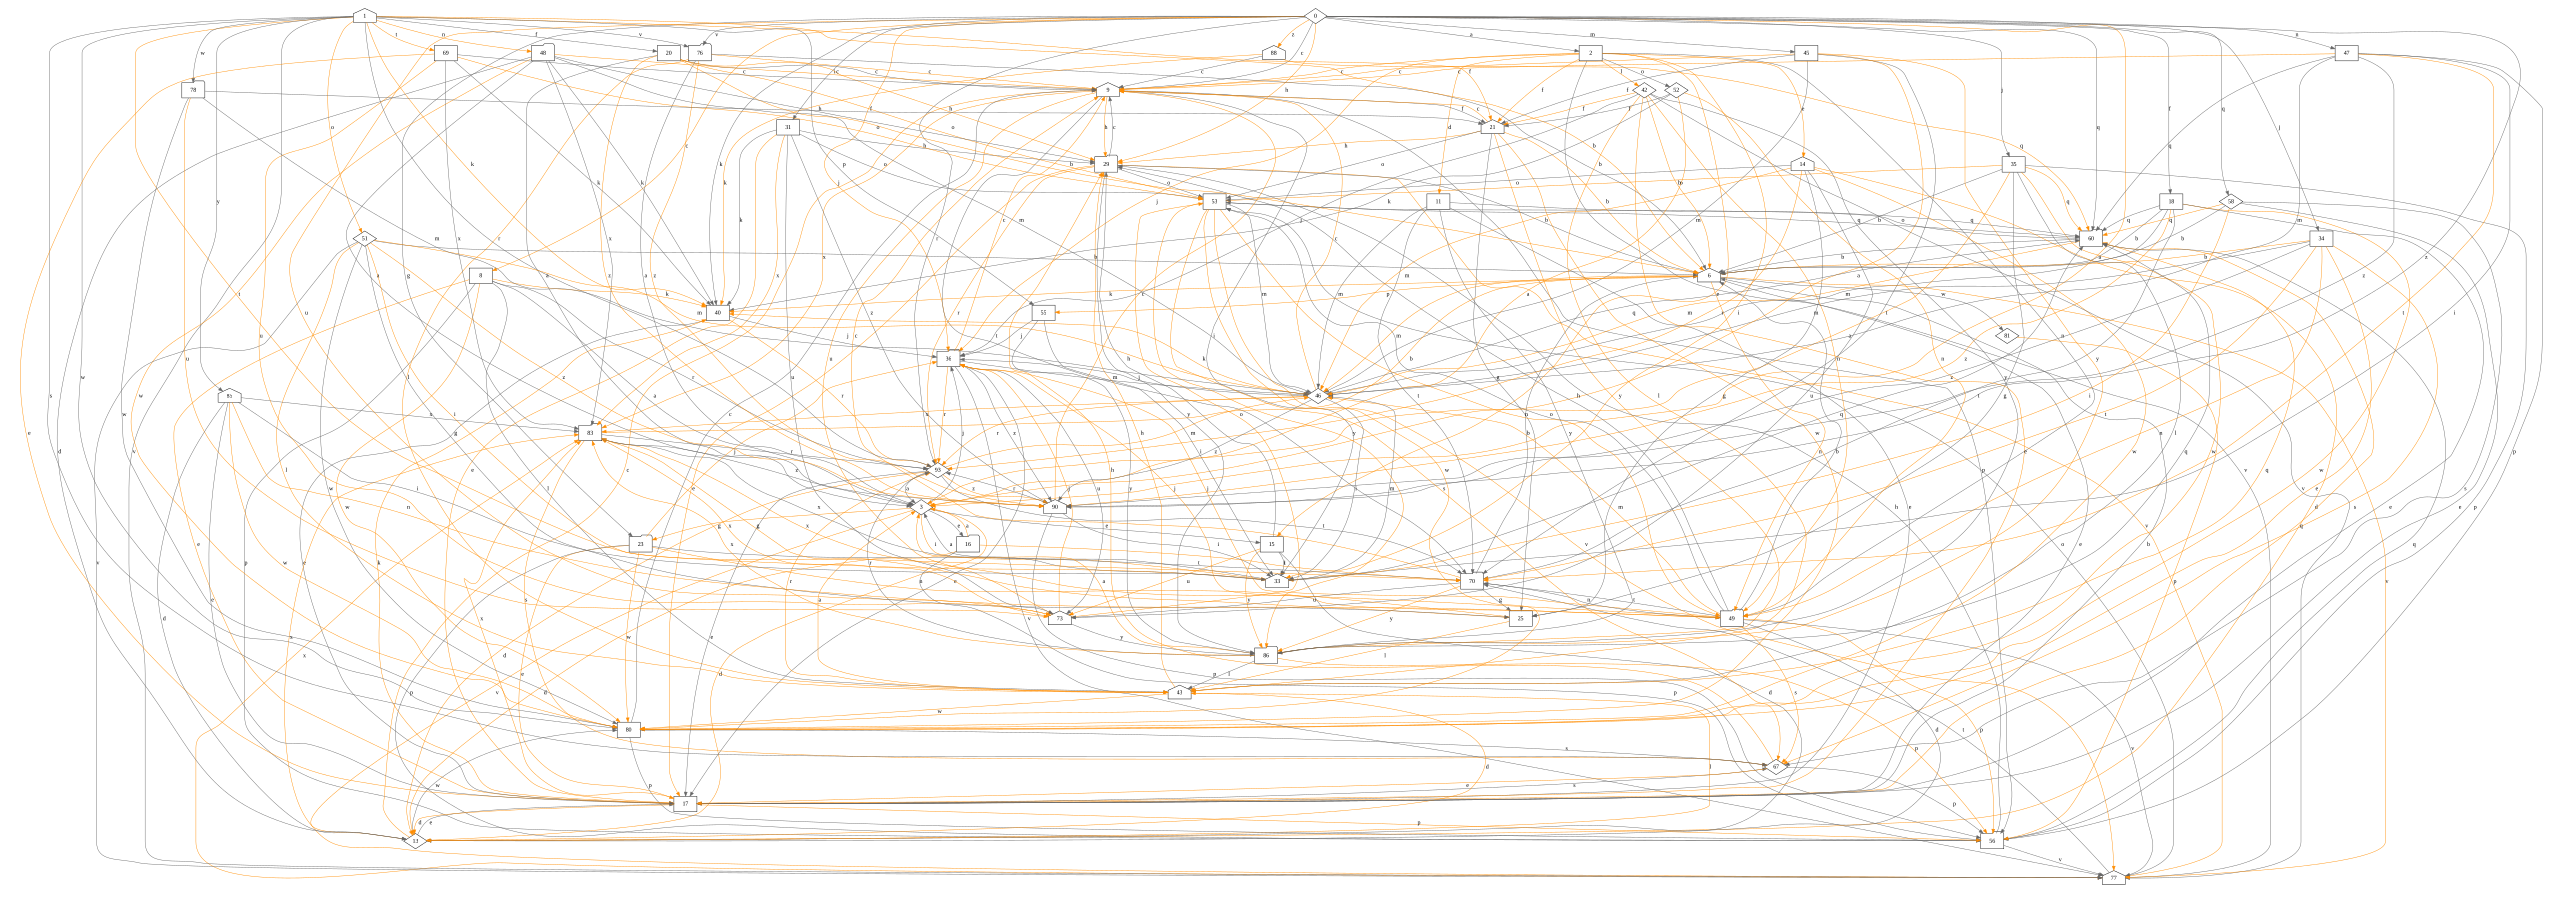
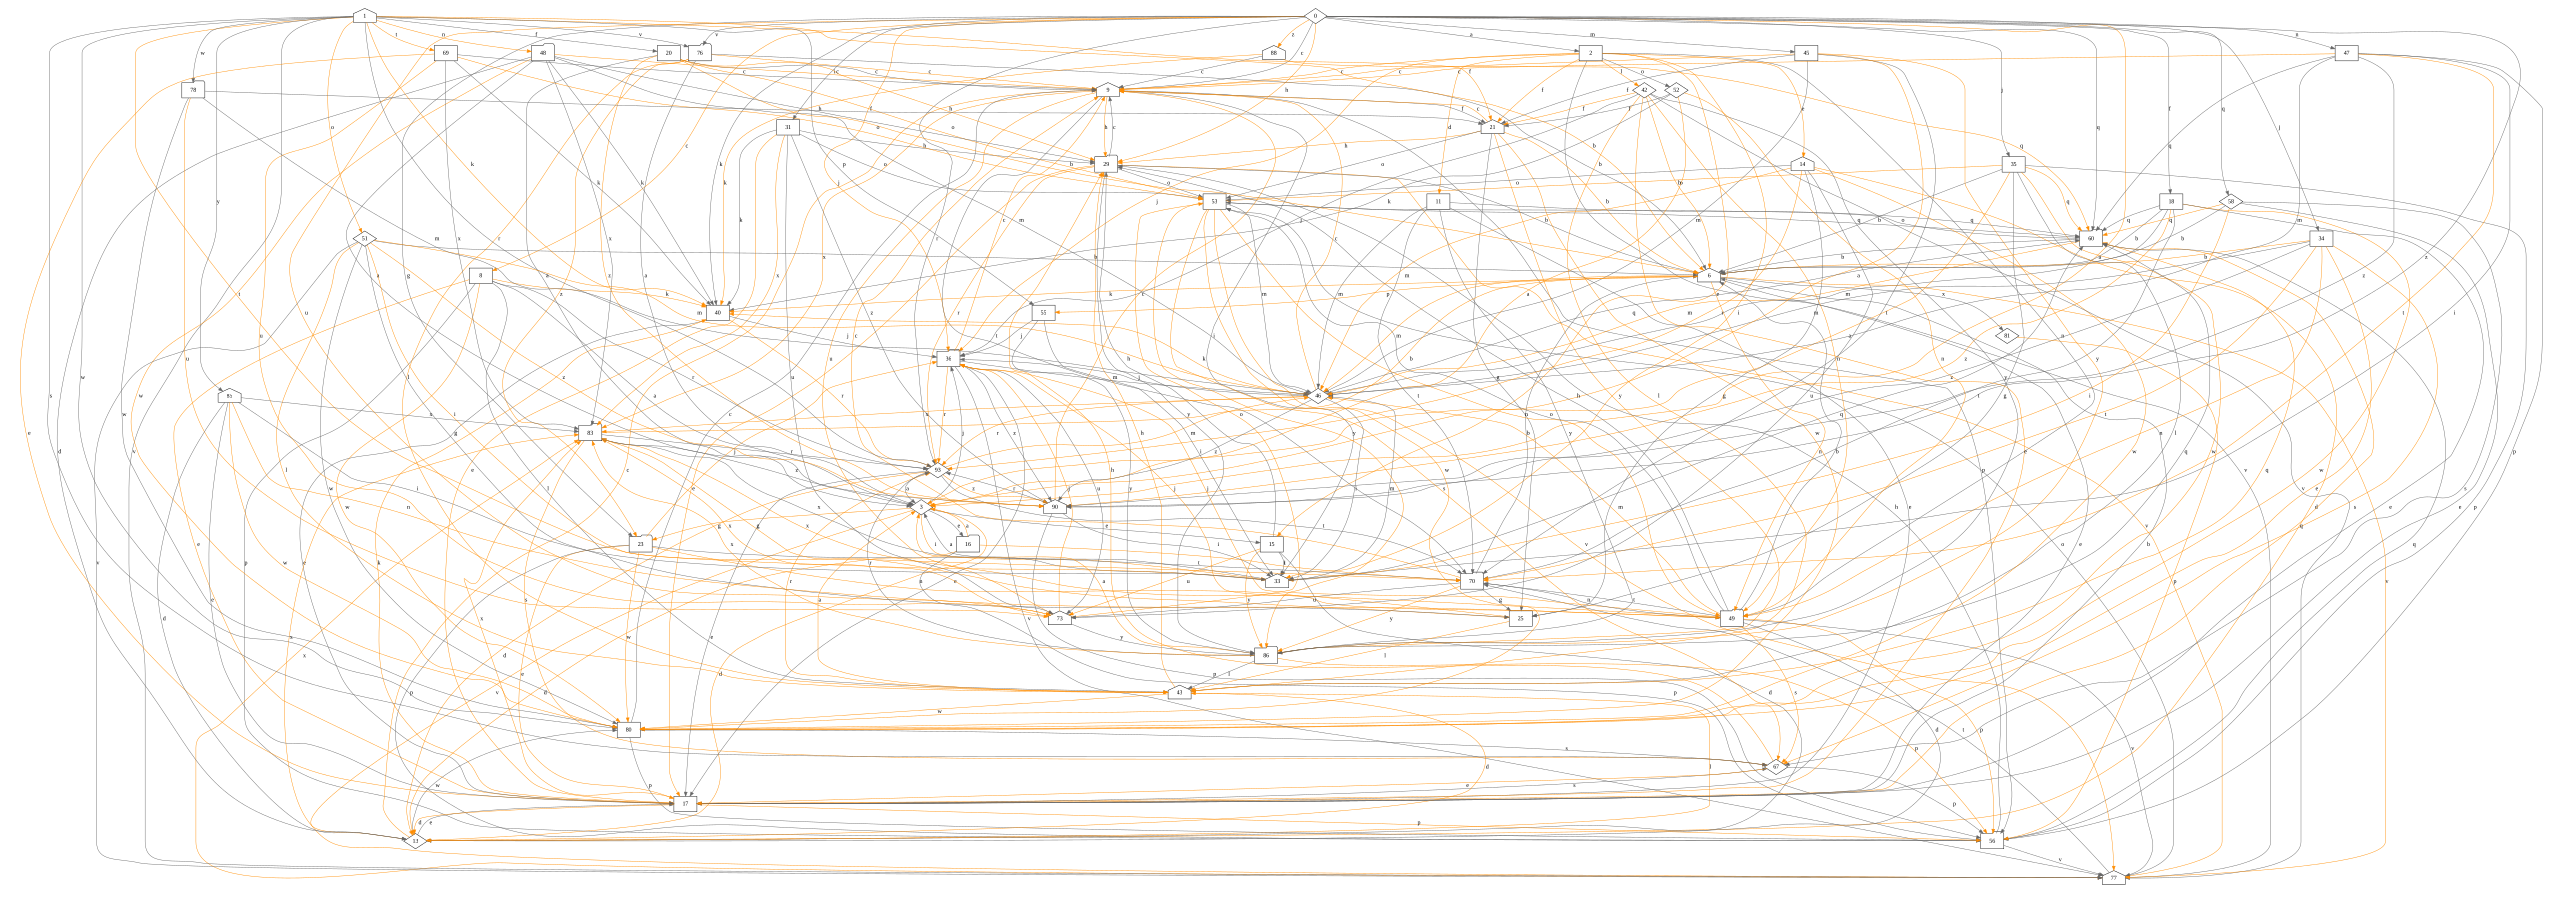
(1943, 294) -> (1943, 294)
(729, 372) -> (552, 303)
